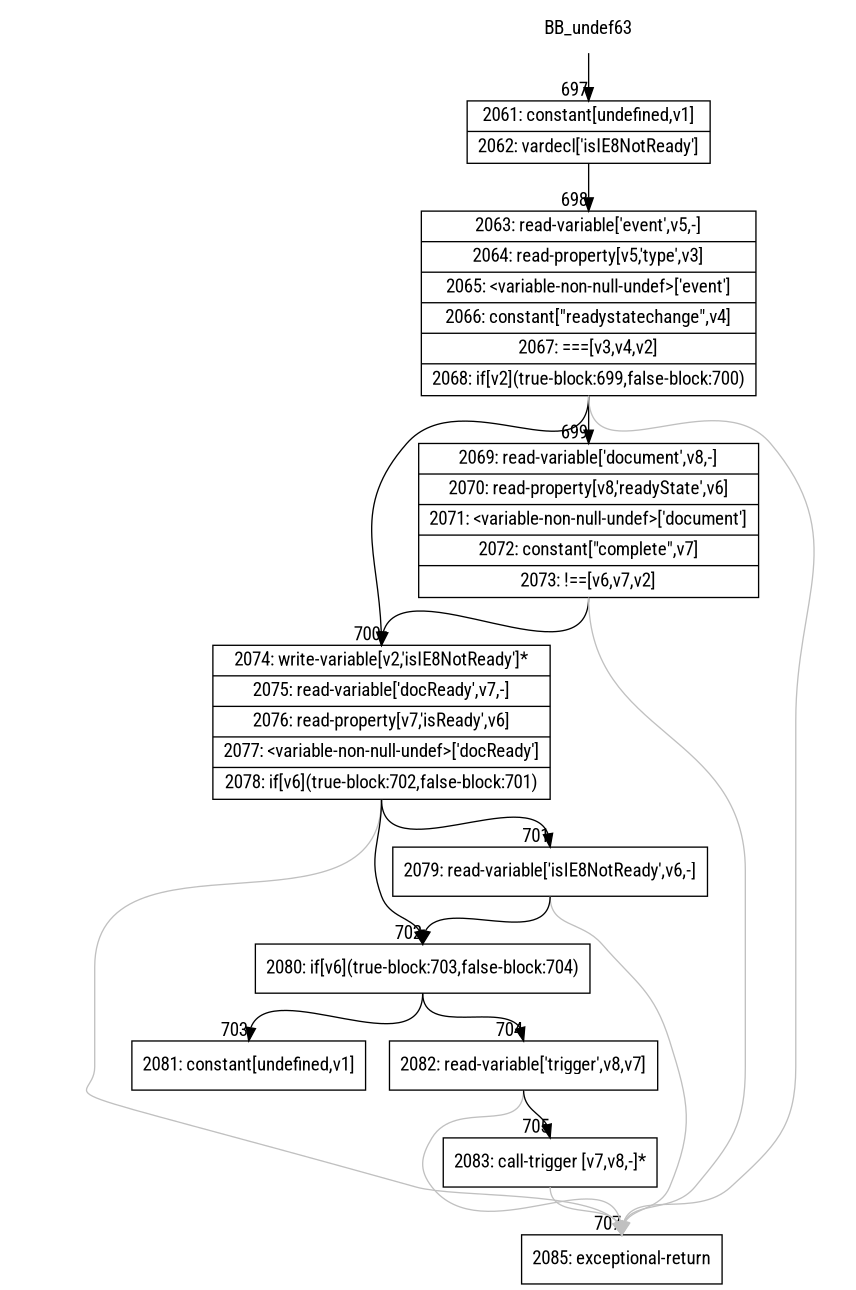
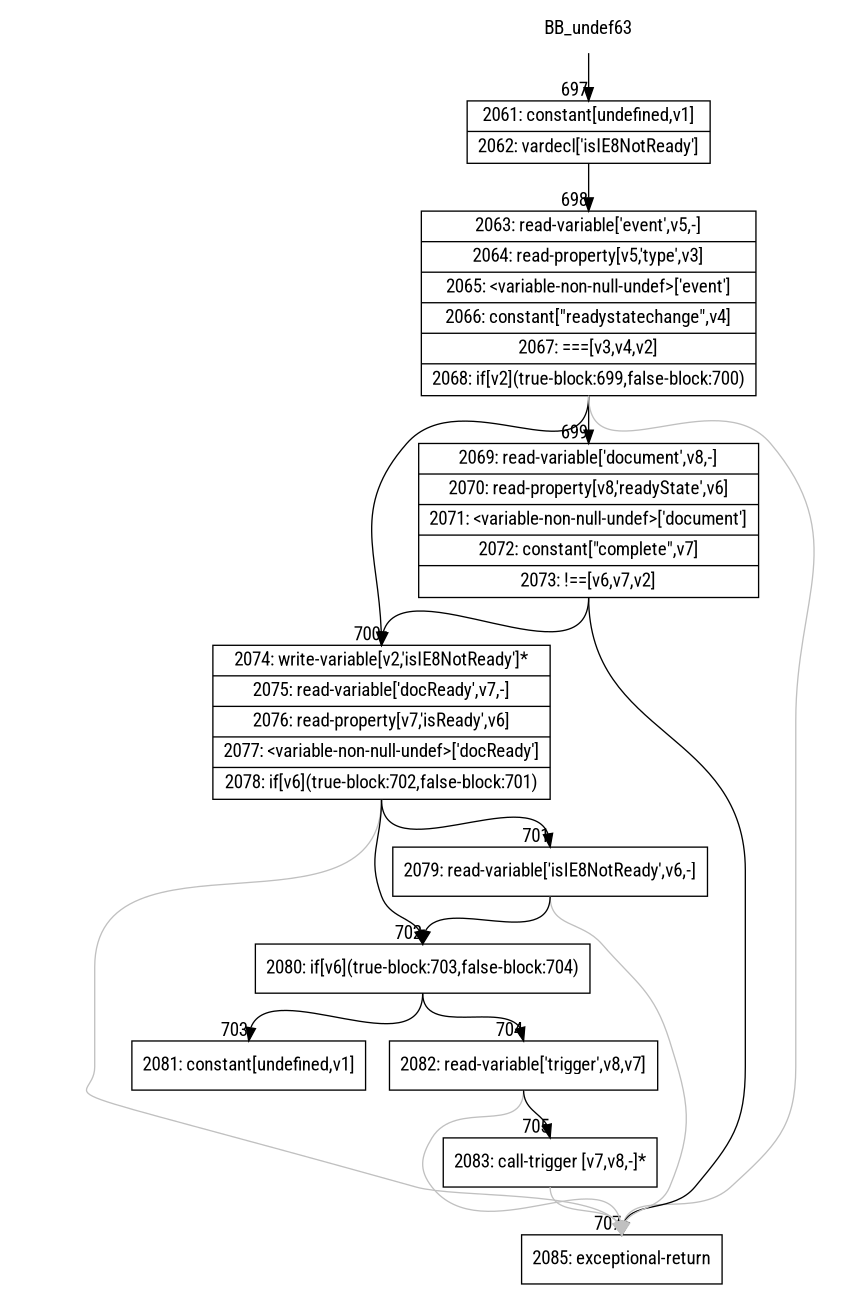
(745, 913) -> (745, 913)
